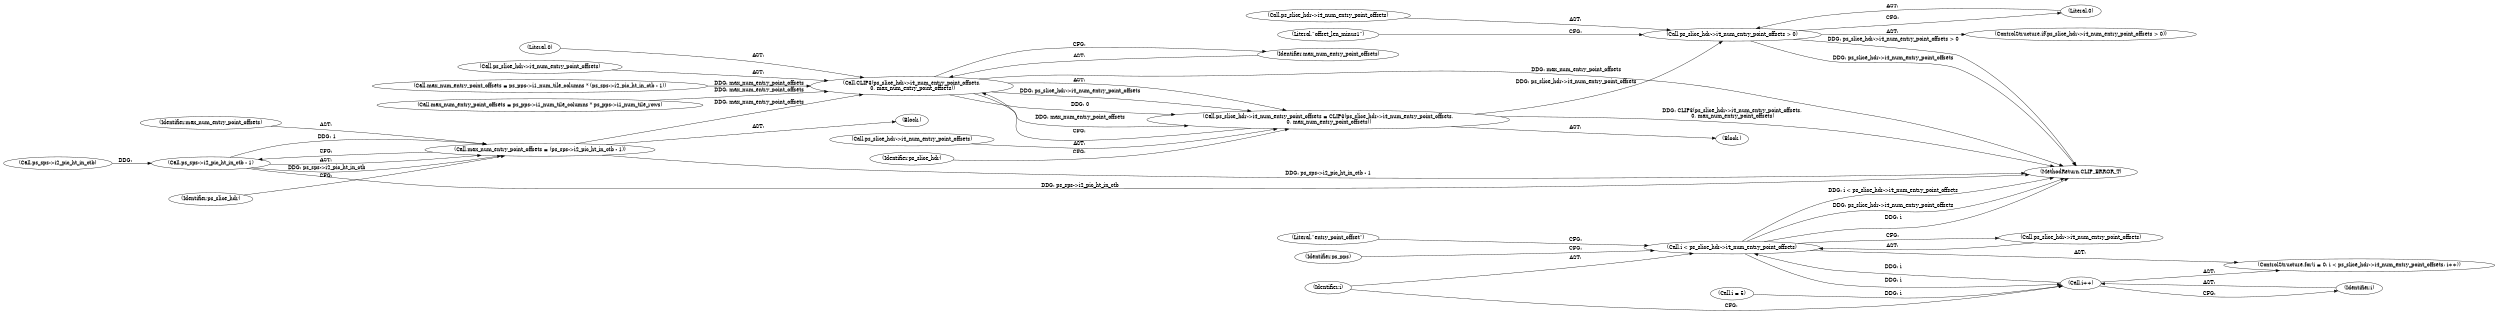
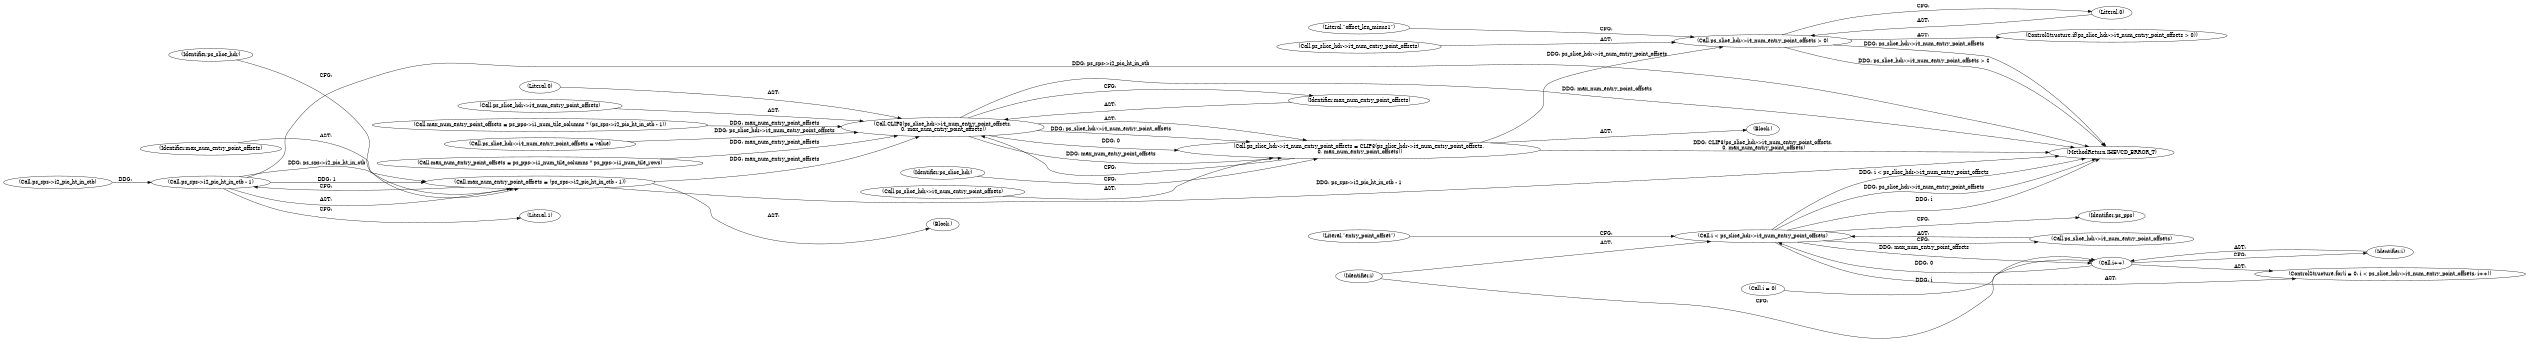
none -> (540, 144)
(2081, 172) -> (2112, 153)
none -> (540, 216)
(1506, 254) -> (1950, 224)
(1893, 267) -> (1924, 263)
(1893, 280) -> (1924, 248)
(1732, 294) -> (1763, 289)
